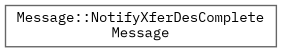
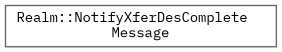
(141, 26) -> (141, 26)
